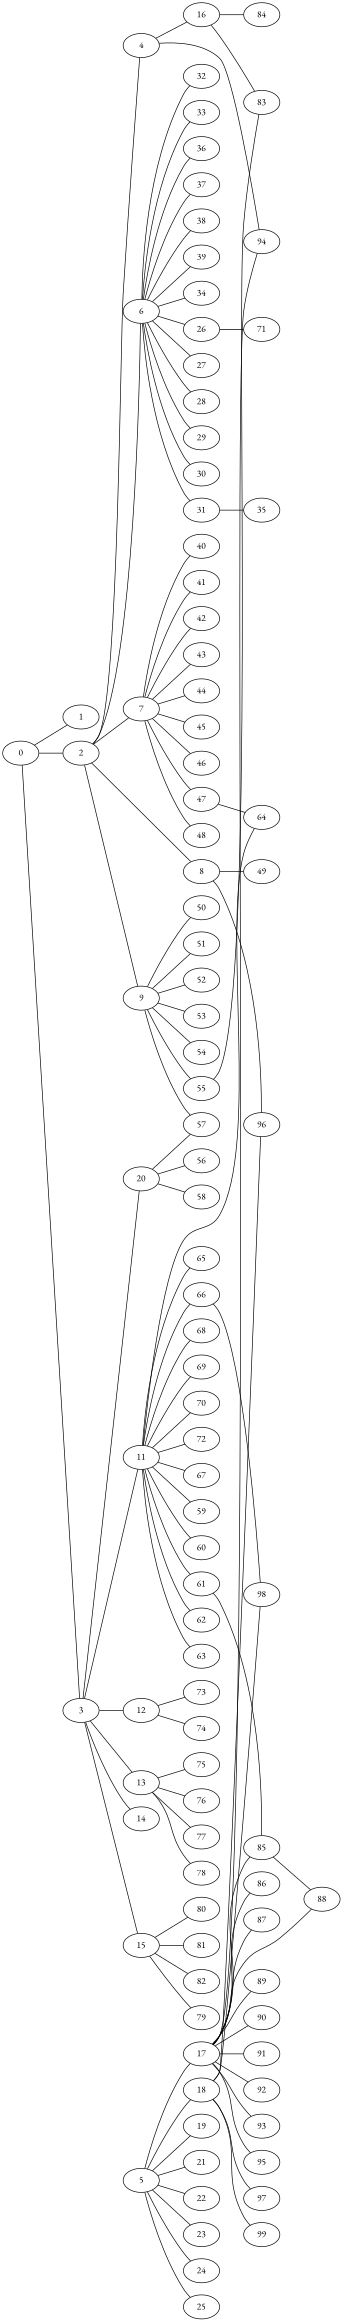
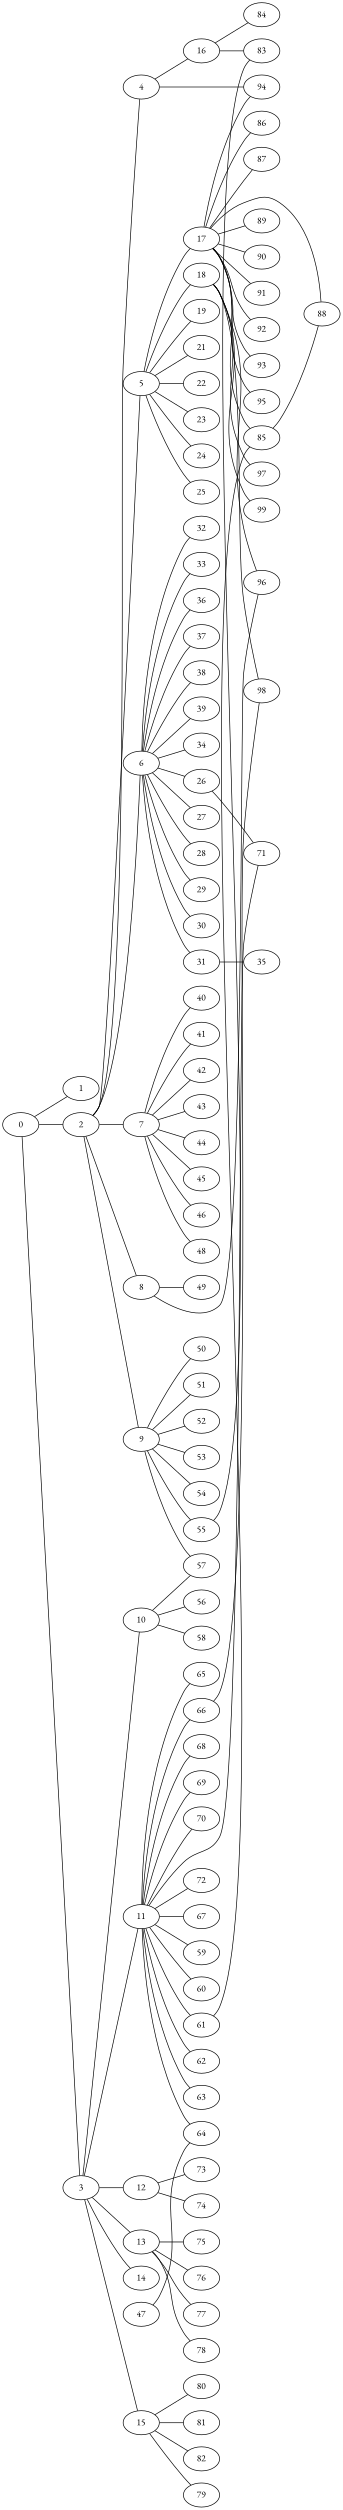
none -> (127, 667)
(167, 756) -> none
(141, 1179) -> (141, 1620)
none -> (234, 1643)
